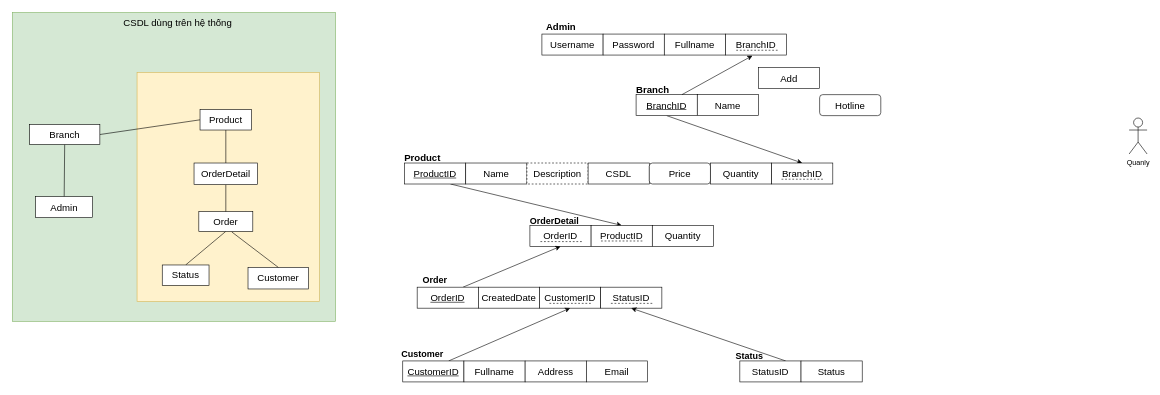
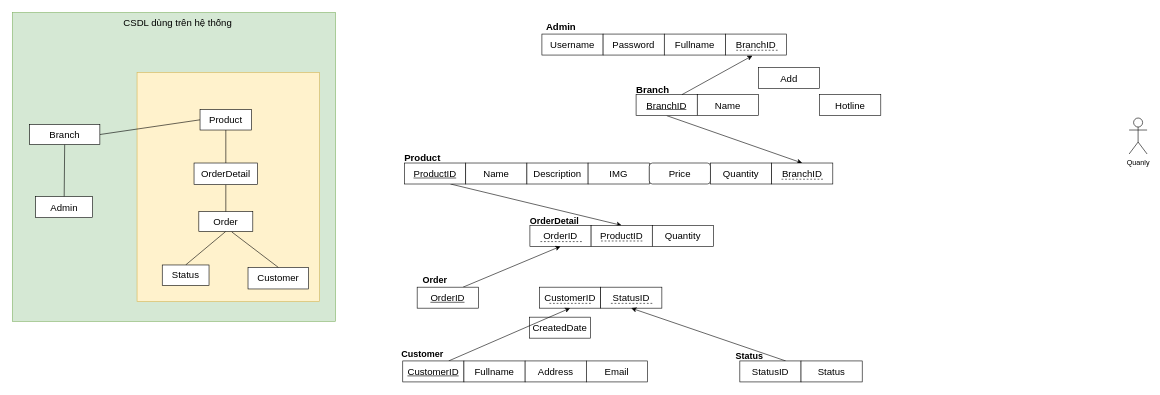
(851, 105) -> (851, 105)
(558, 173) -> (558, 173)
(619, 174) -> (619, 174)
(509, 298) -> (560, 328)
